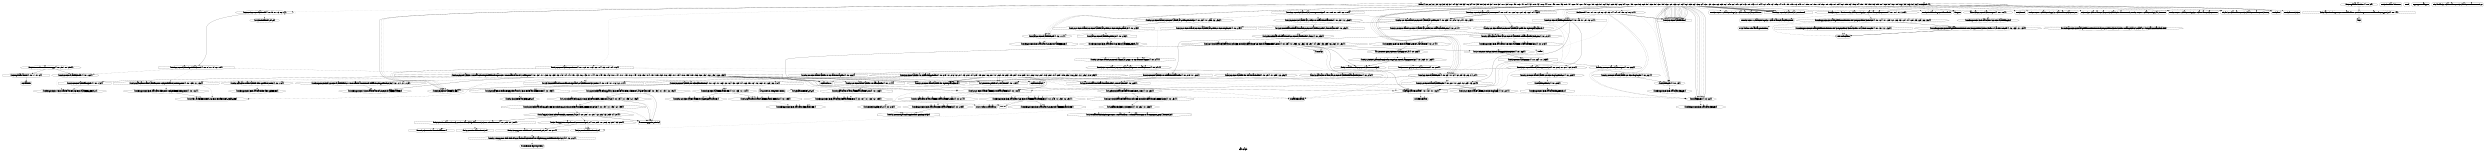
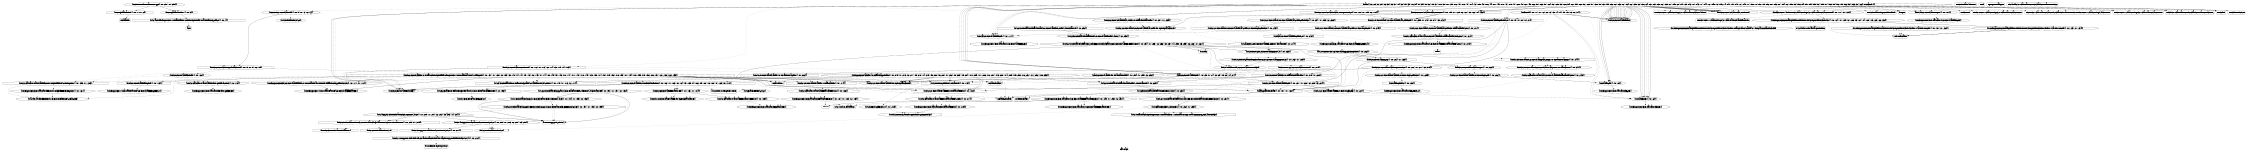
(63, 71) -> (166, 8)
